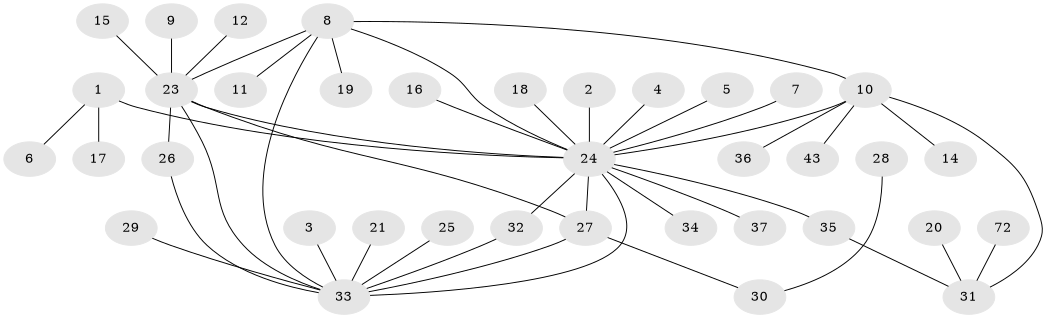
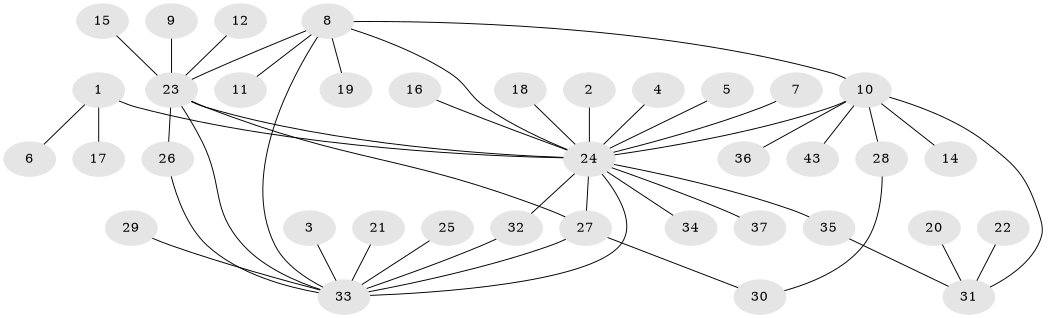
none -> (873, 124)
(1003, 228) -> (1003, 228)
